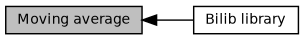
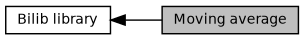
(175, 20) -> (144, 20)
